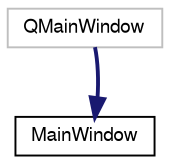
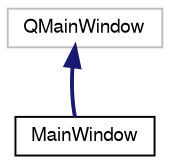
(98, 73) -> (72, 92)
